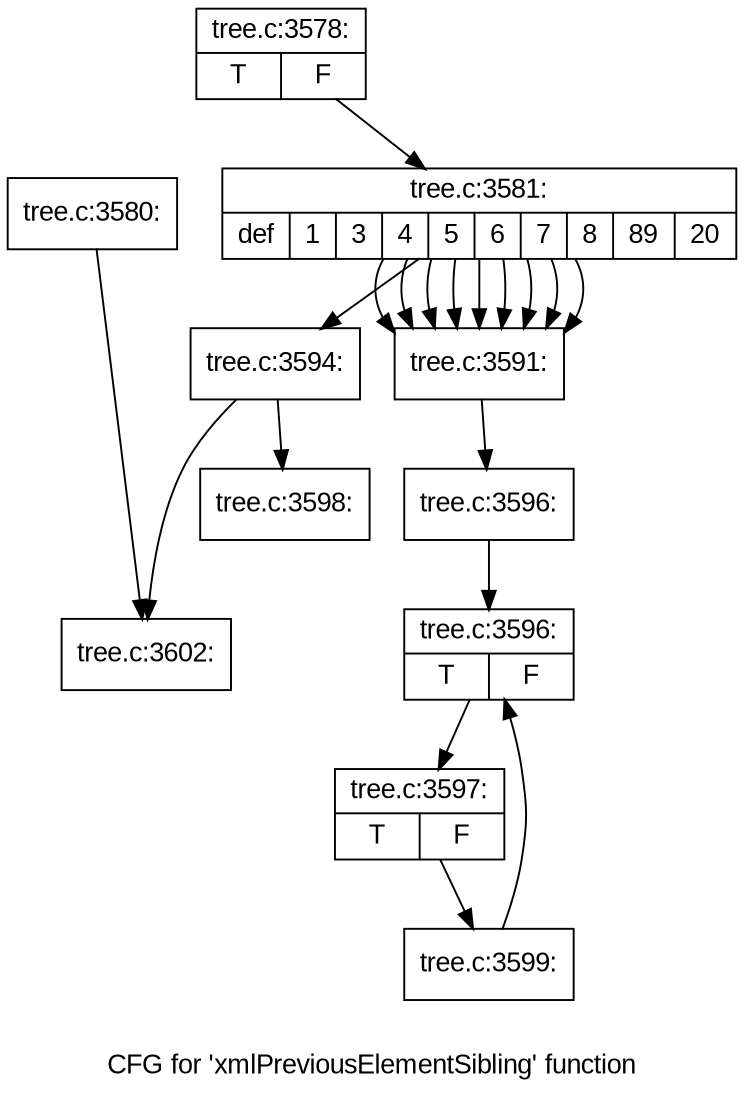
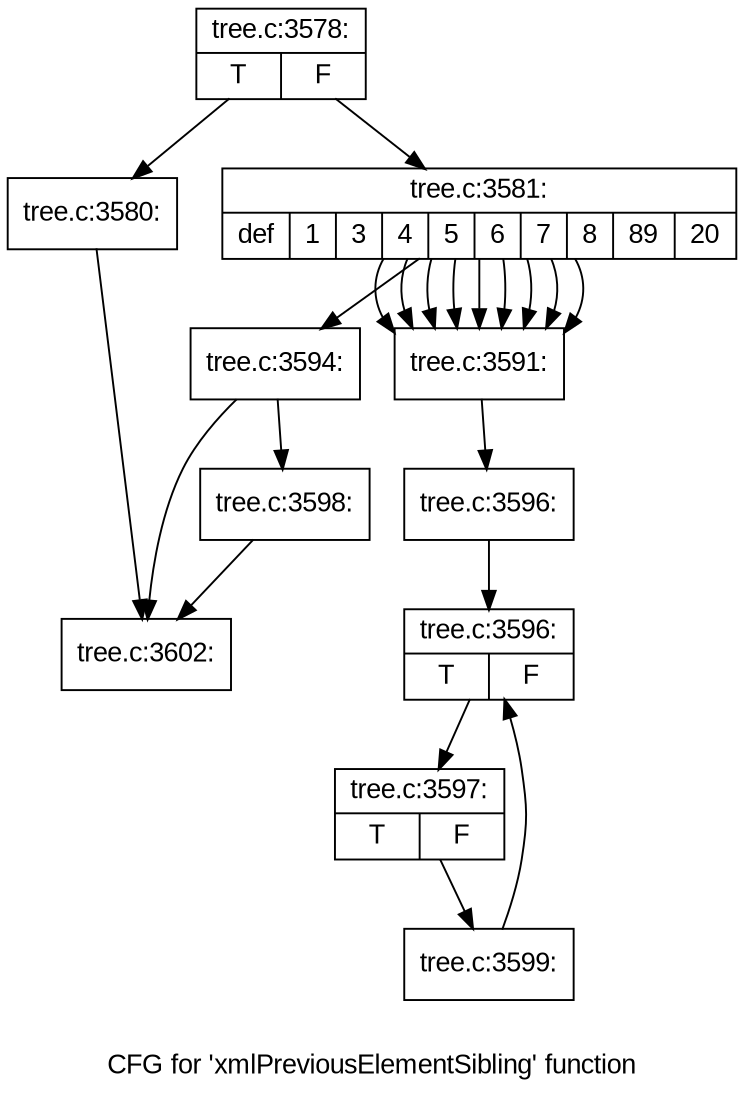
none -> (189, 132)
none -> (222, 572)
